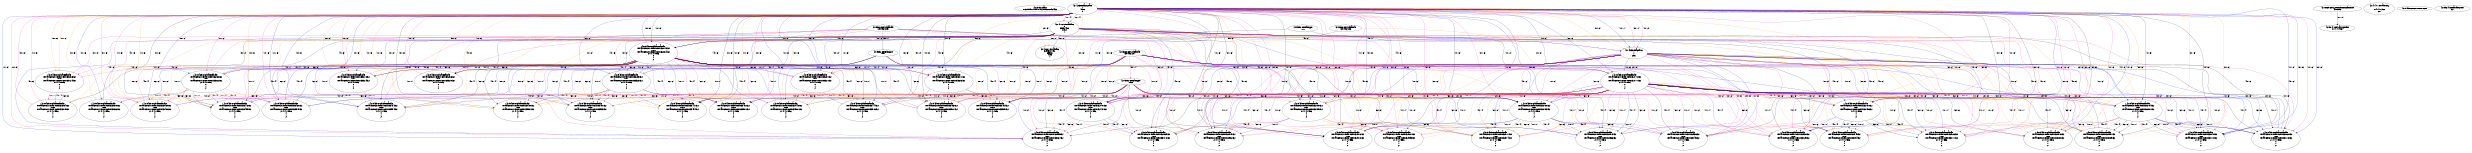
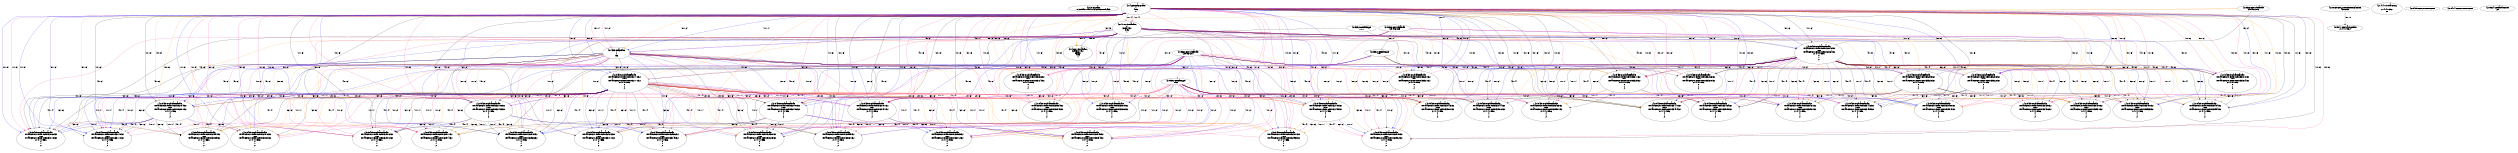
none -> (2460, 9)
none -> (1802, 11)
